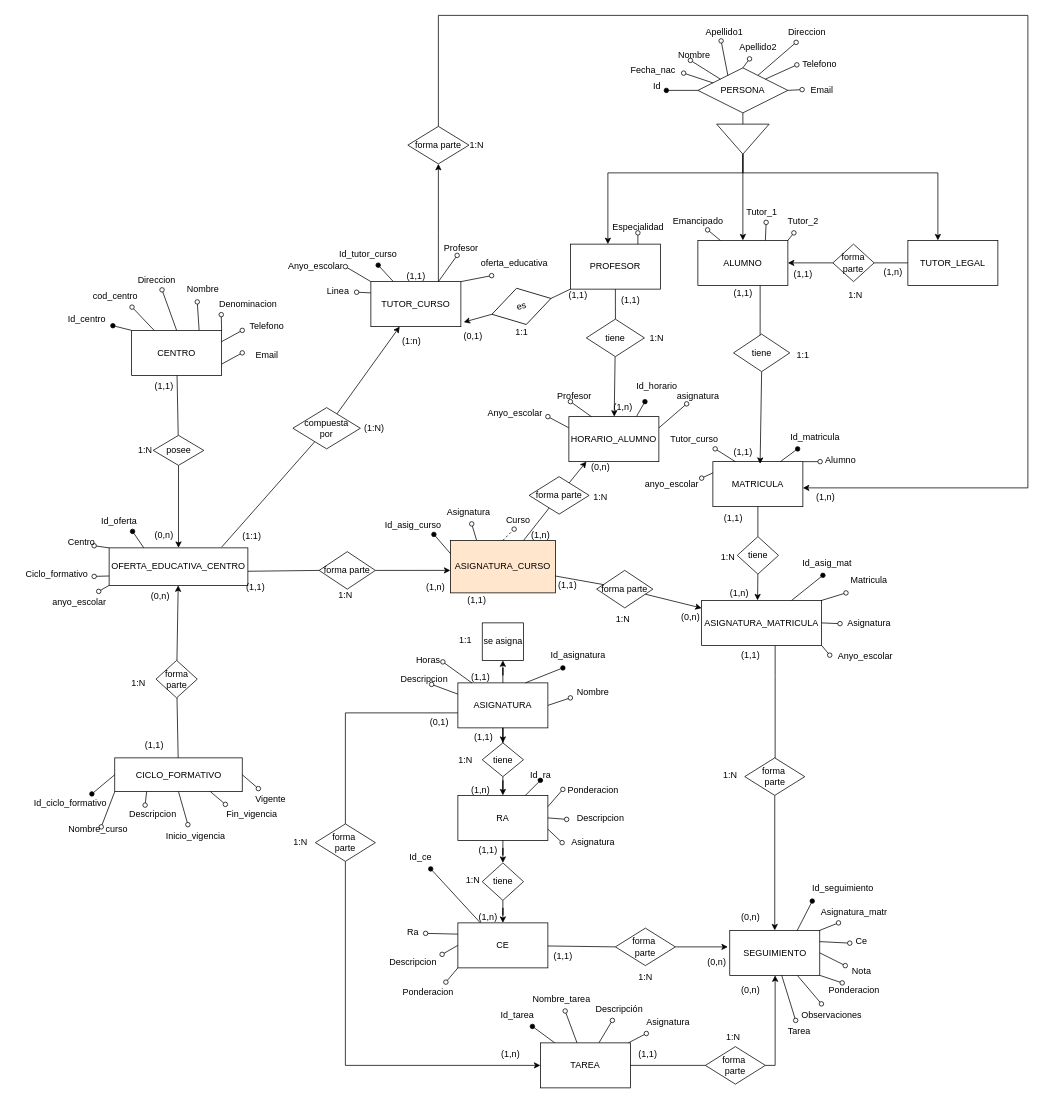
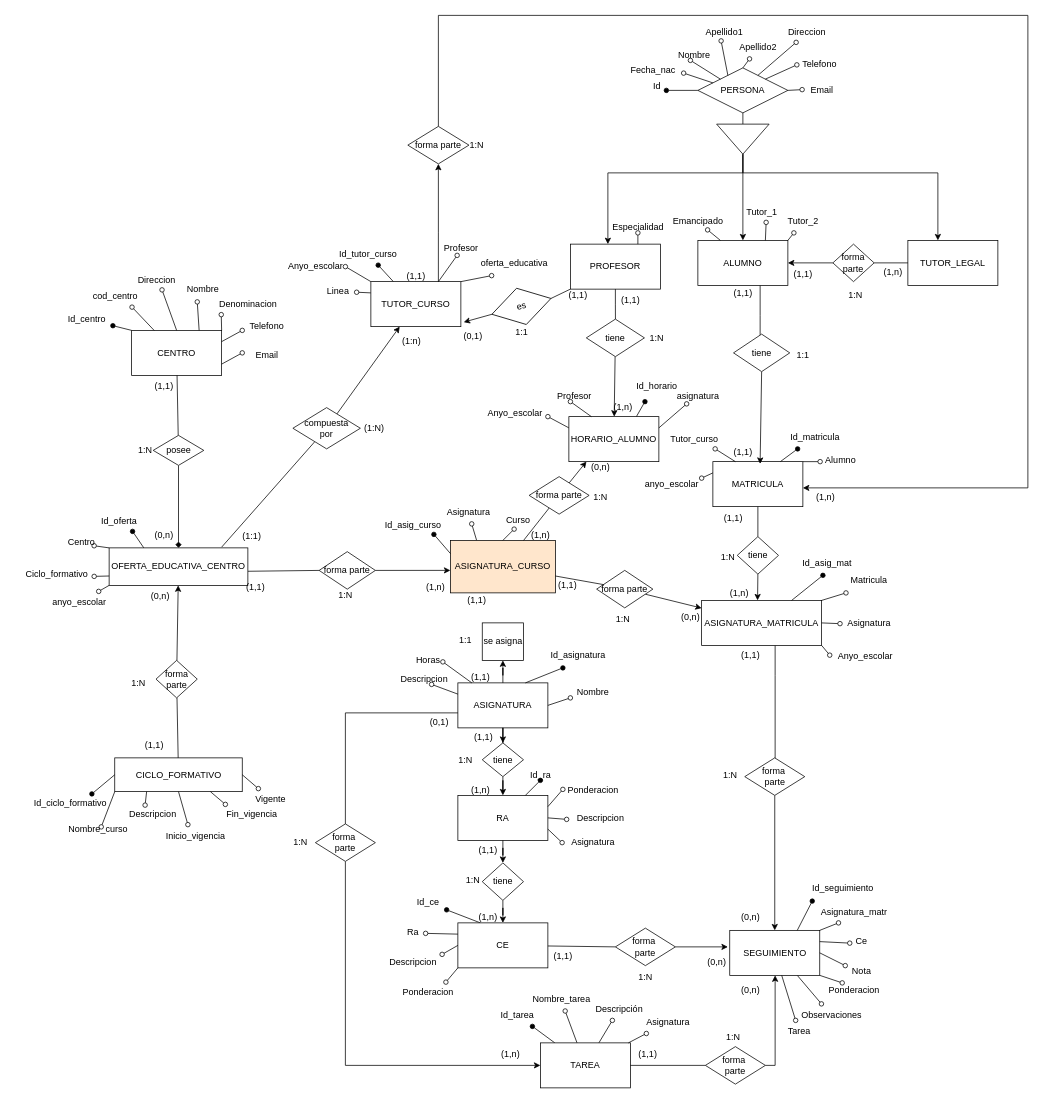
(507, 536) -> (507, 536)
(179, 541) -> (179, 541)
(420, 858) -> (428, 903)
